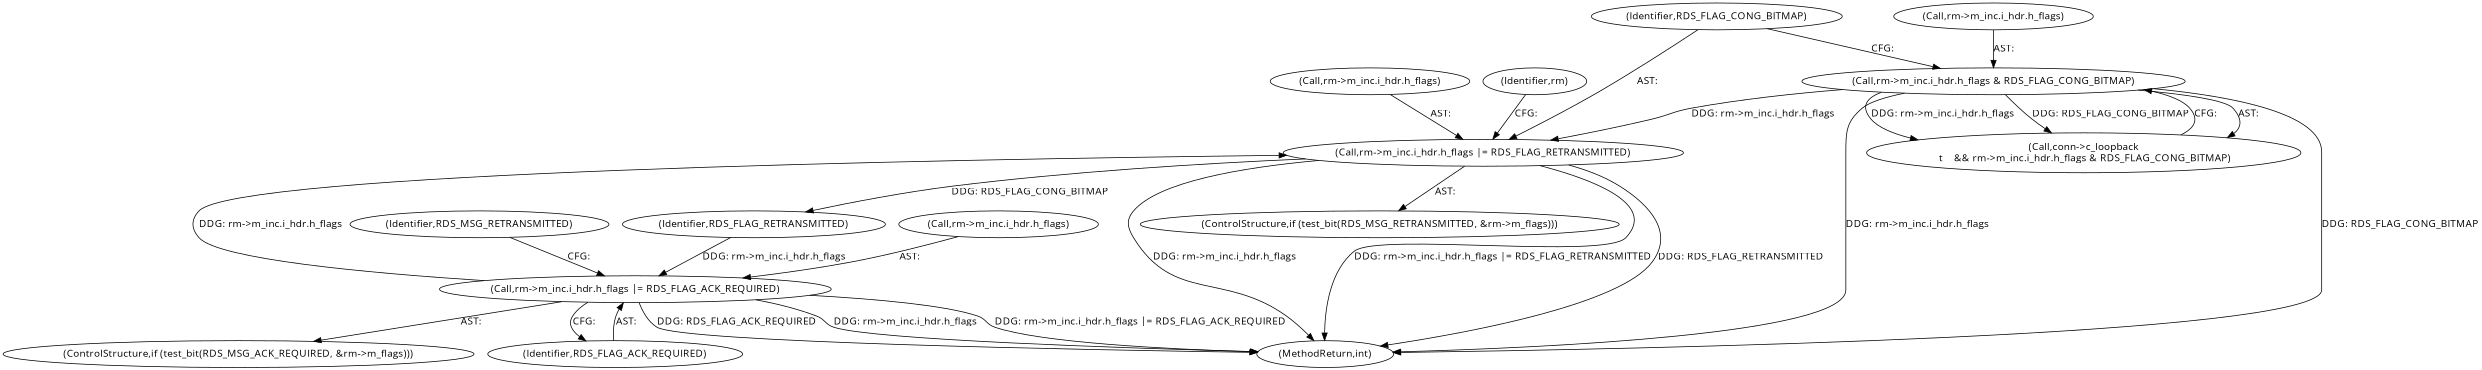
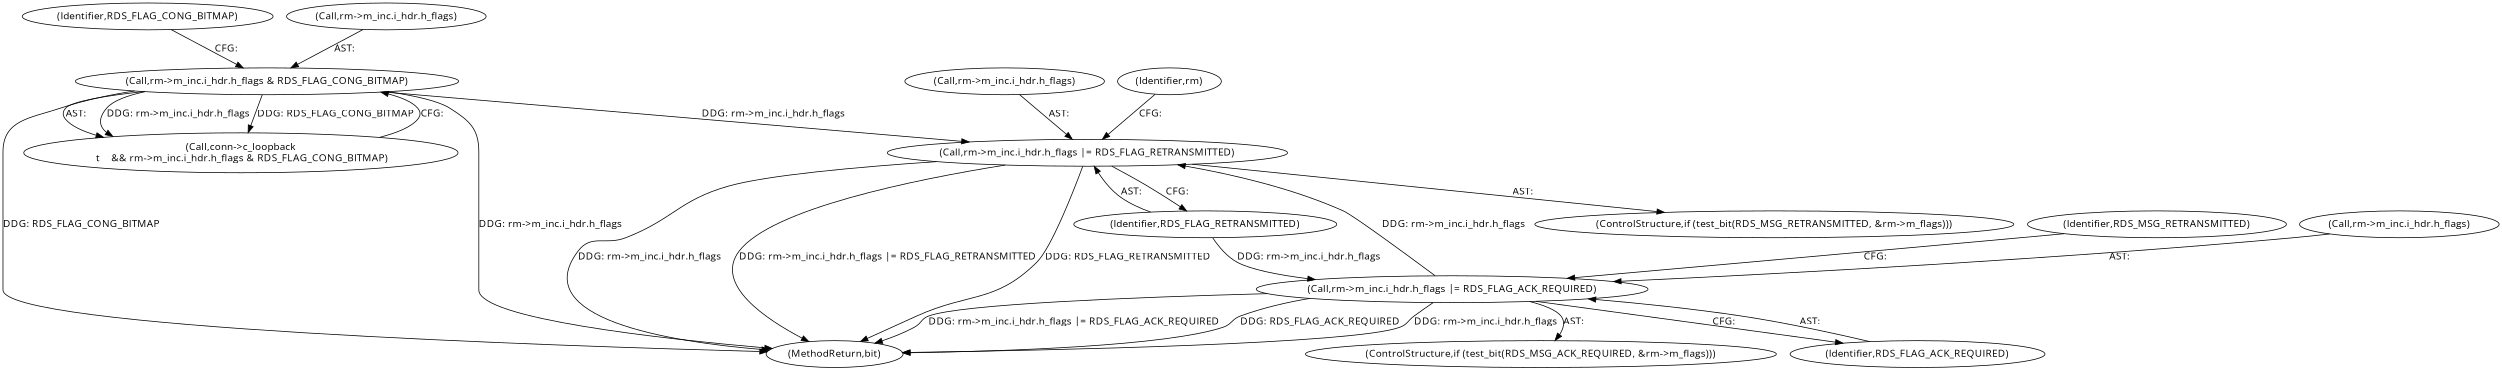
(1609, 86) -> (1121, 197)
(1030, 192) -> (1179, 192)
(1325, 354) -> (835, 354)
